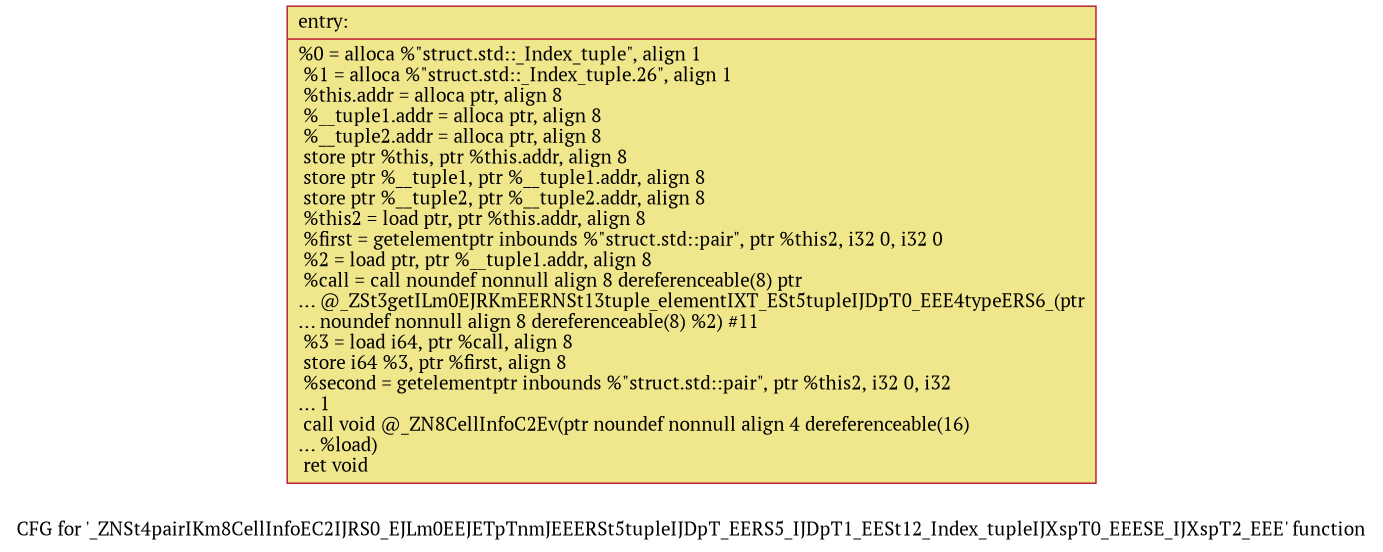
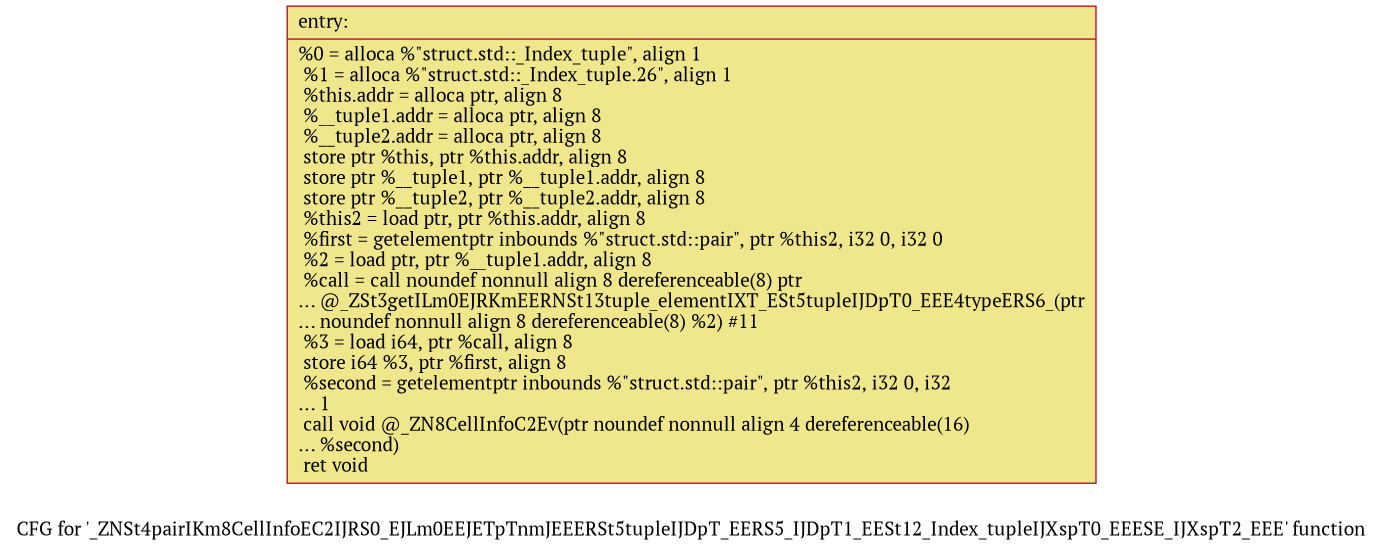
(338, 446) -> (349, 446)
